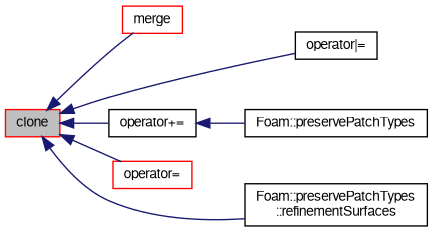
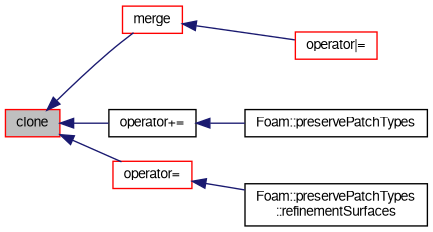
(336, 46) -> (336, 46)
(183, 78) -> (246, 33)
(137, 210) -> (225, 187)
